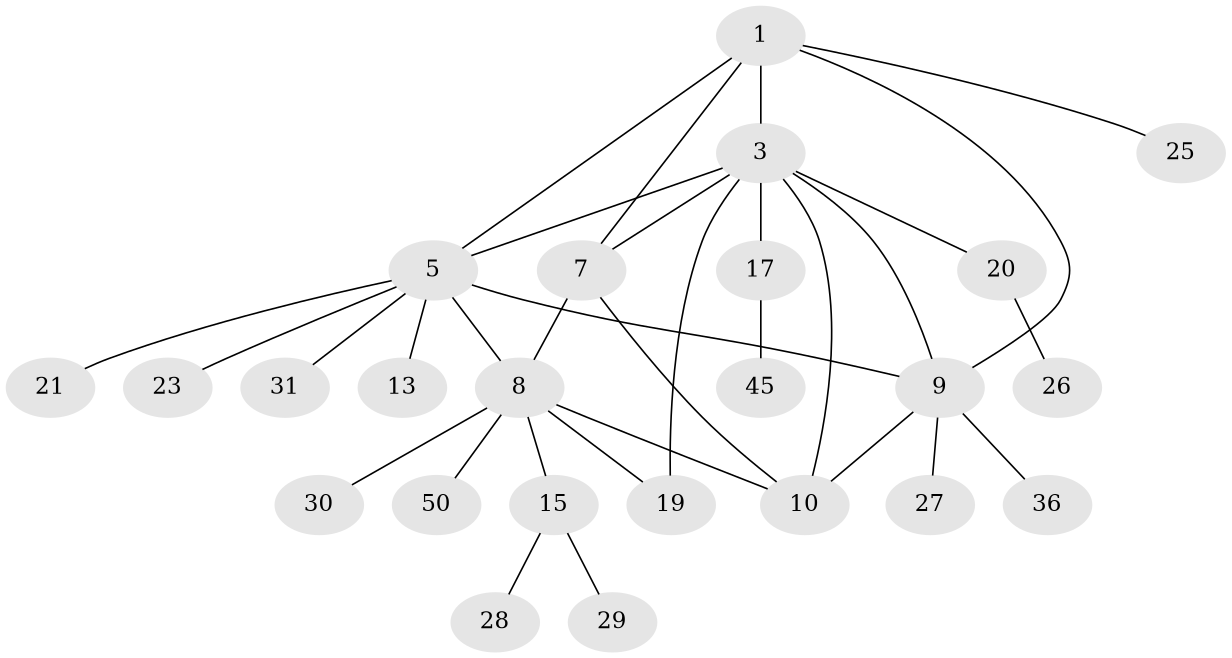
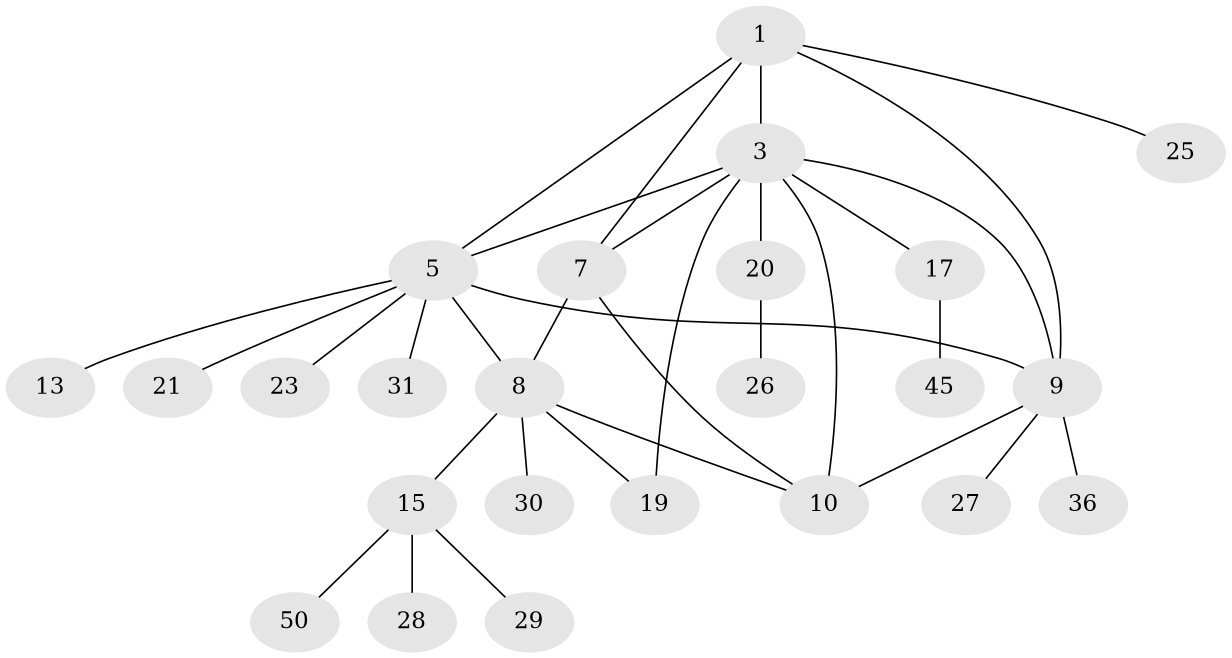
(478, 446) -> (354, 564)
